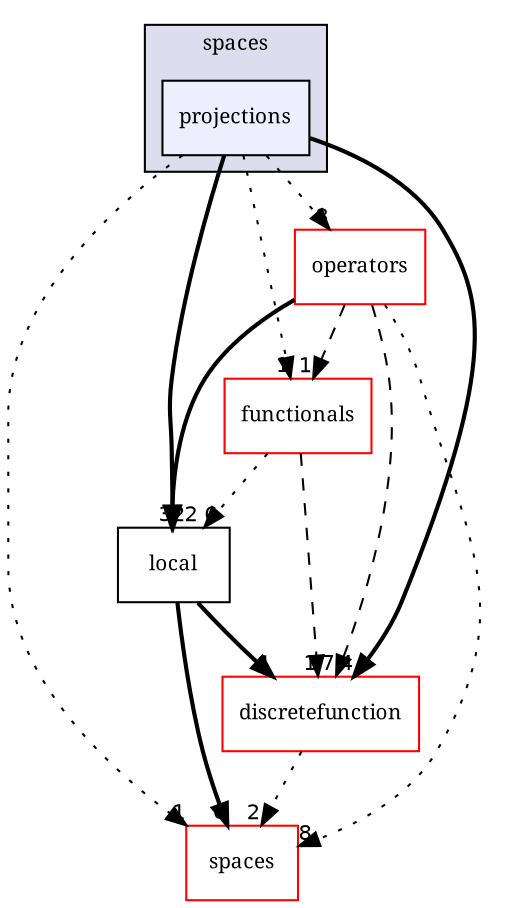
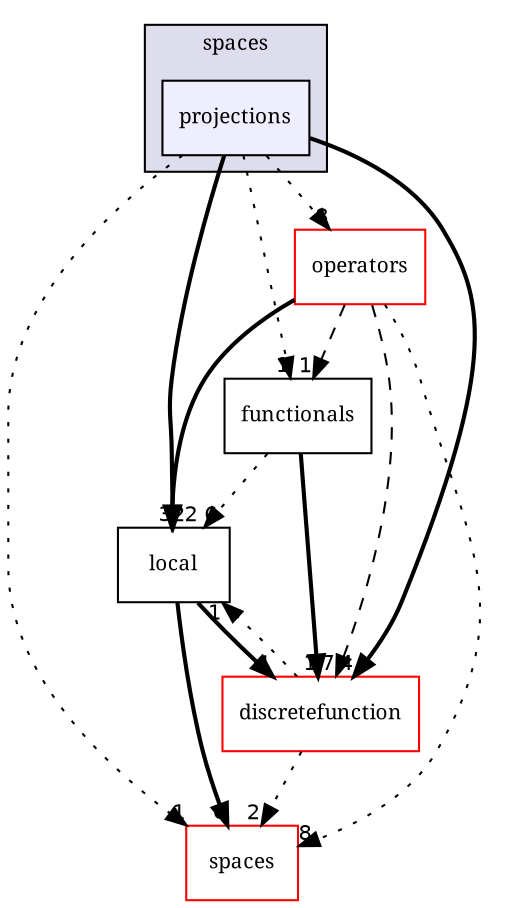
(298, 416) -> (298, 416)
(309, 554) -> (309, 554)
none -> (268, 646)
